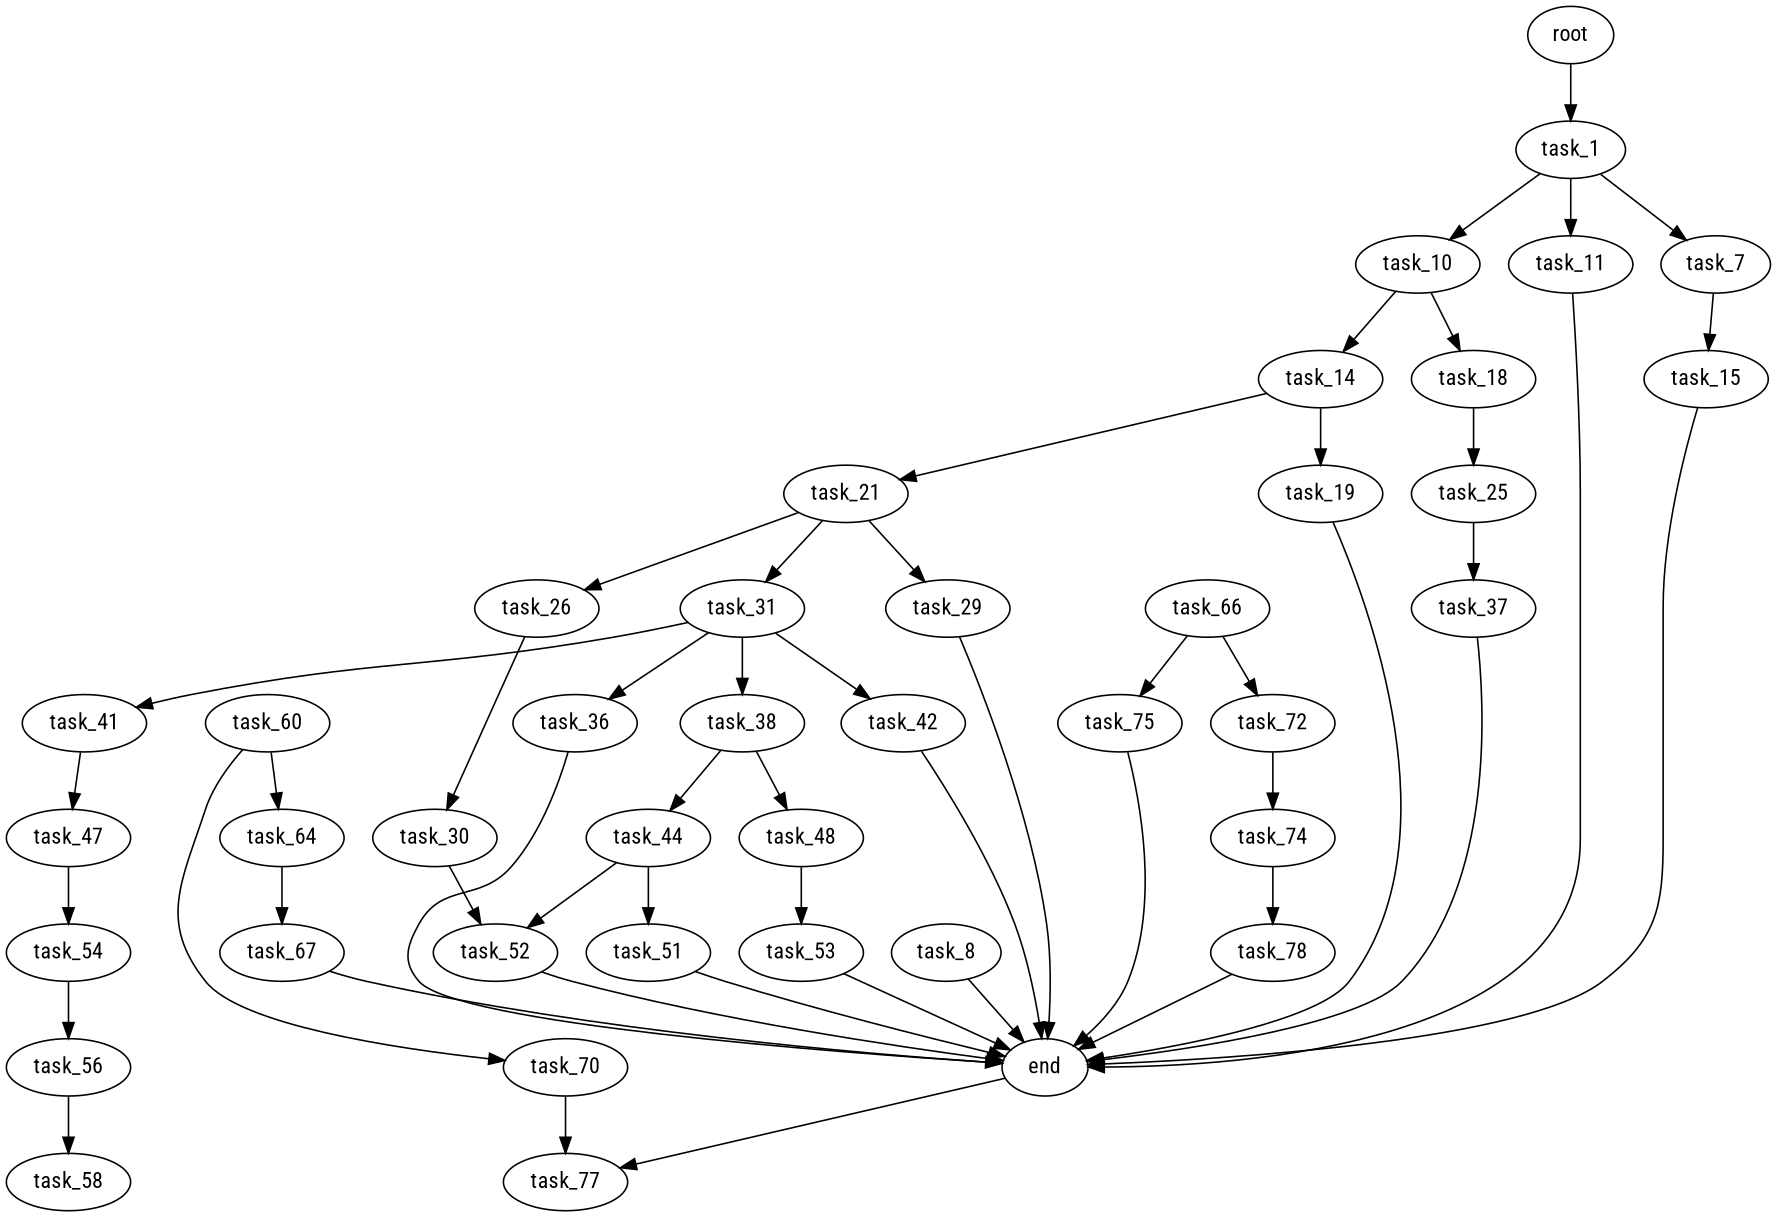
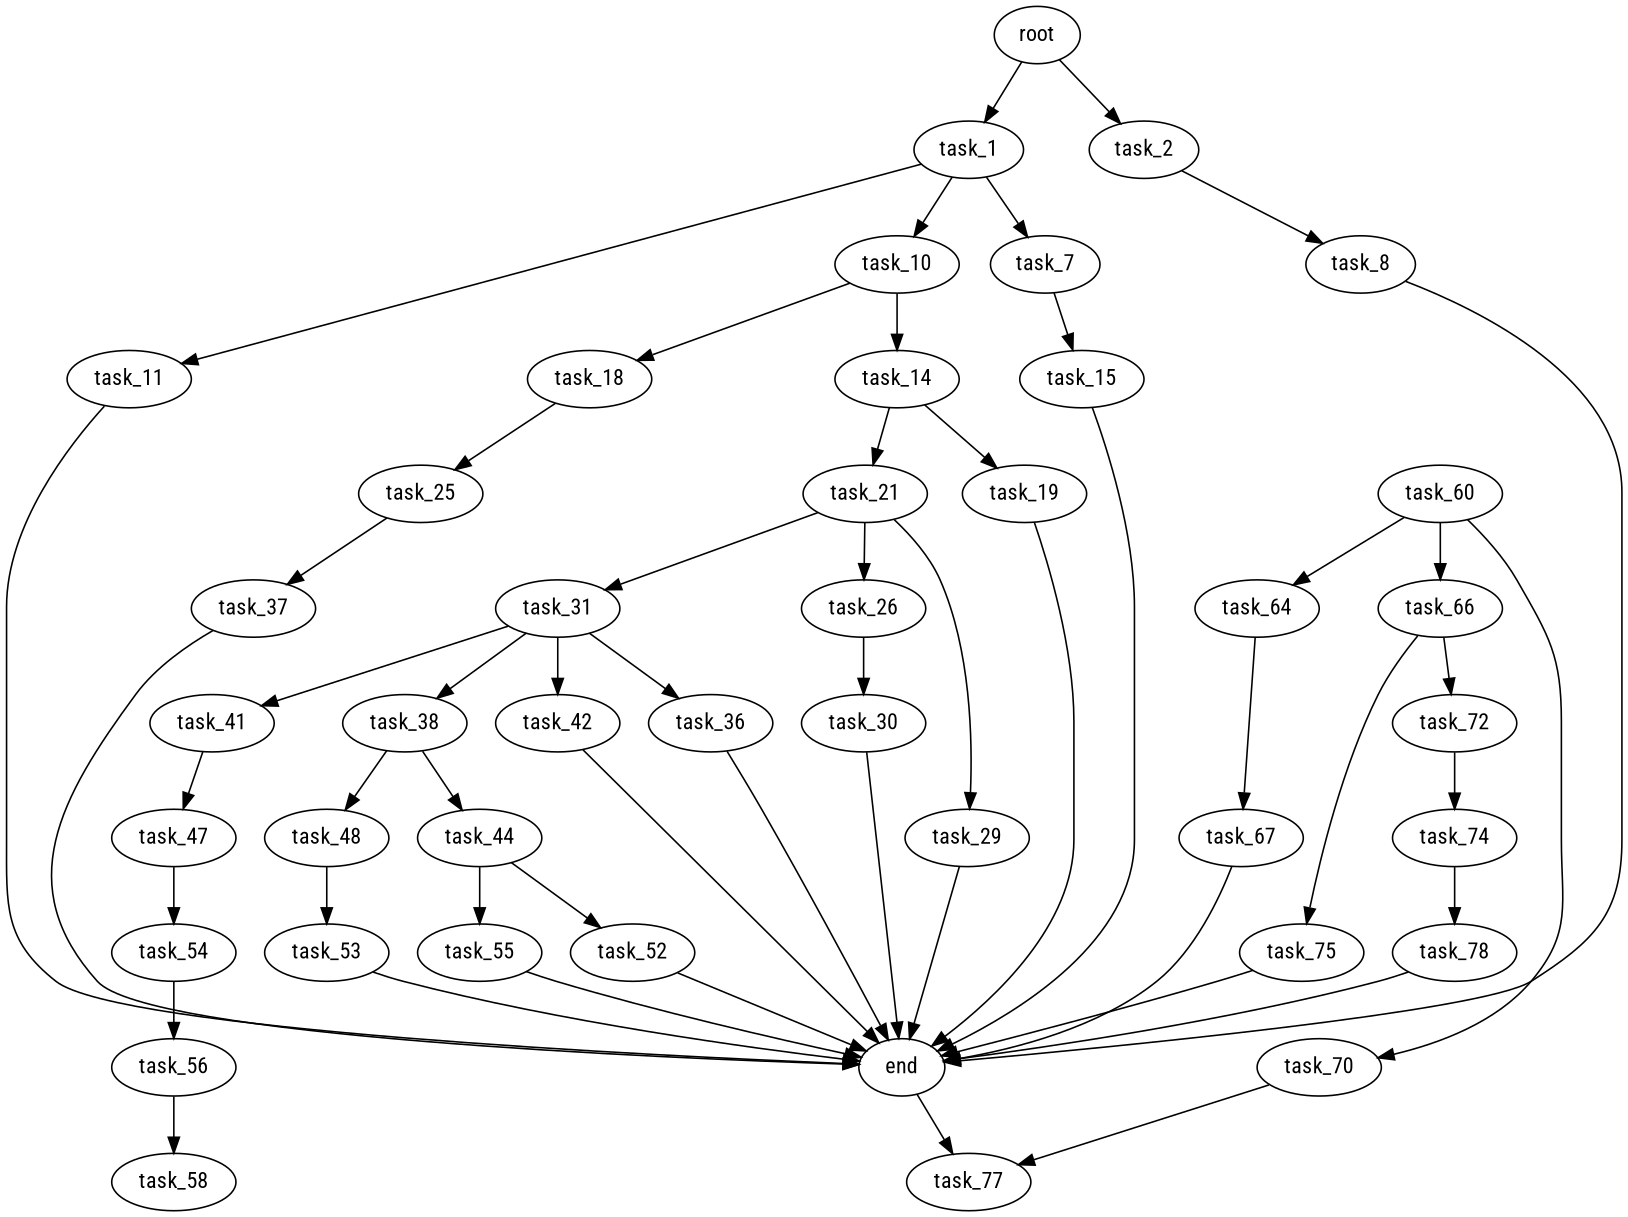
none -> (1144, 150)
none -> (1440, 543)
(459, 884) -> (882, 887)
(648, 953) -> (480, 953)
